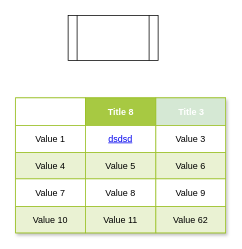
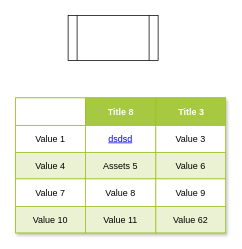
(191, 112) -> (191, 112)
(120, 166) -> (120, 166)
